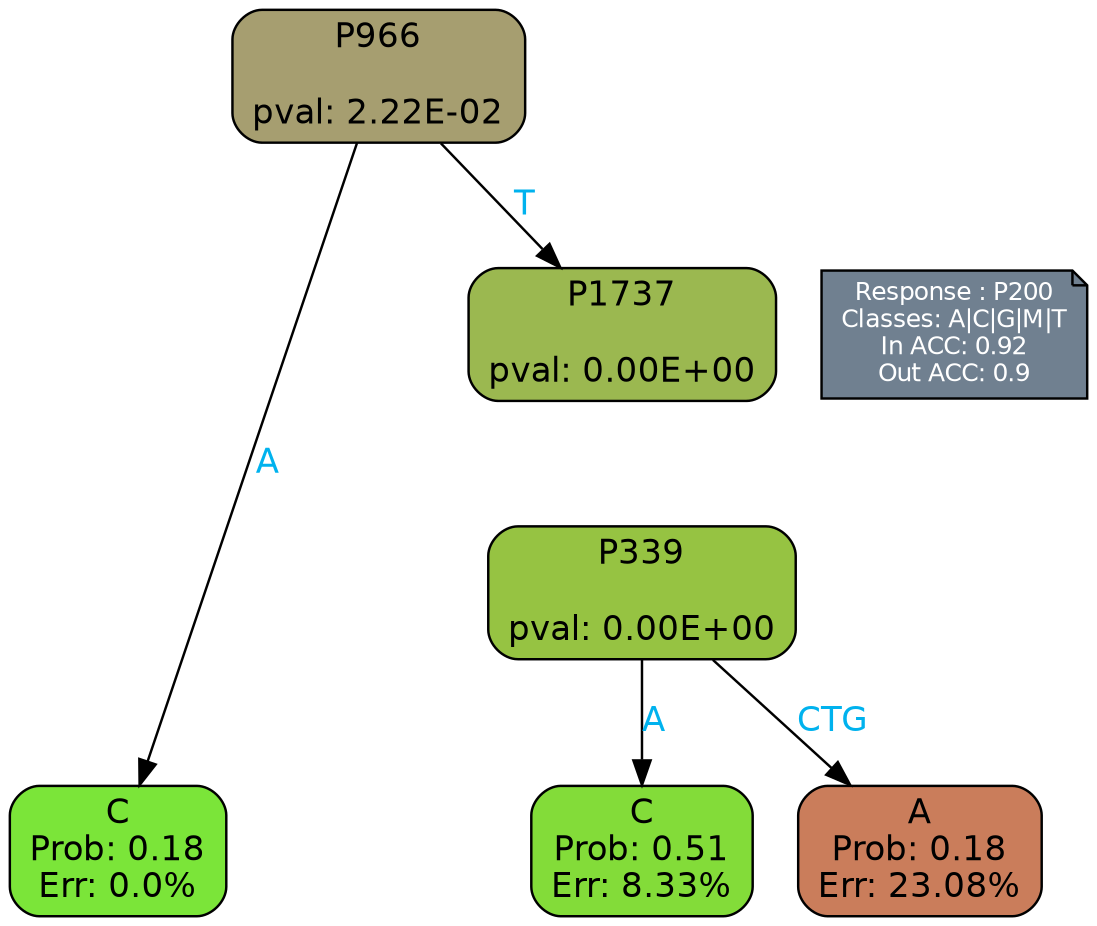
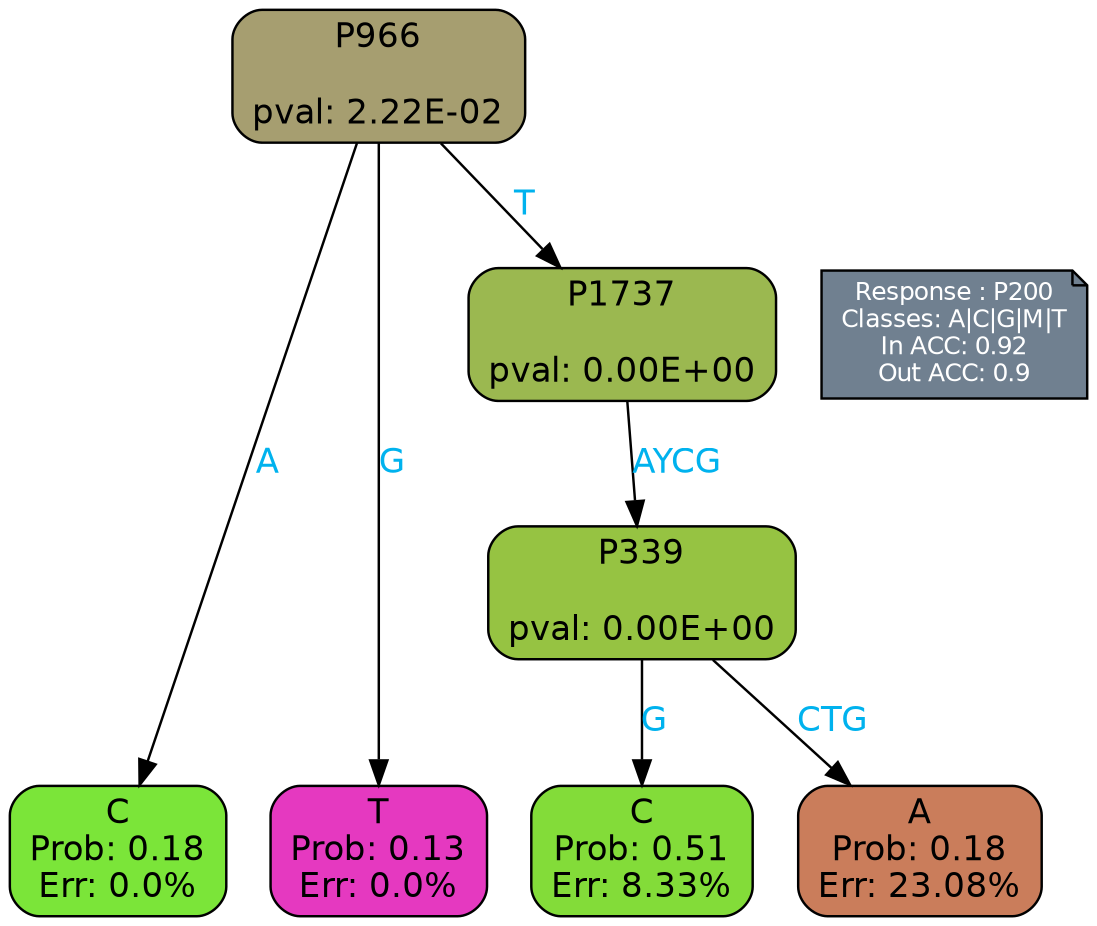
none -> (631, 451)
(654, 722) -> (654, 722)
none -> (379, 851)
